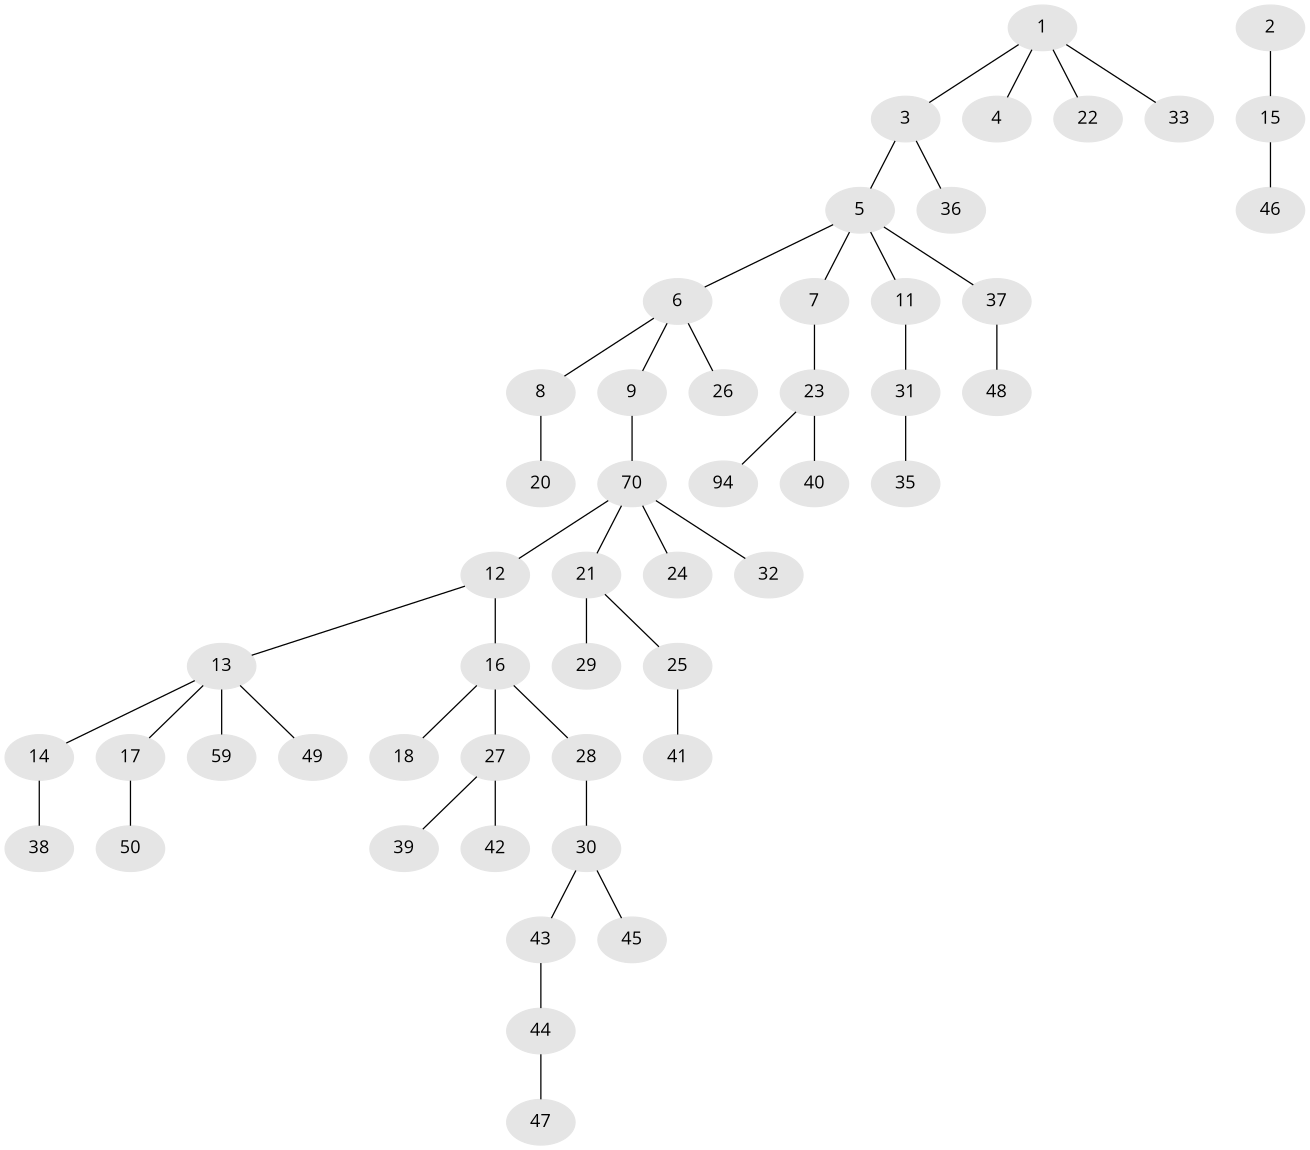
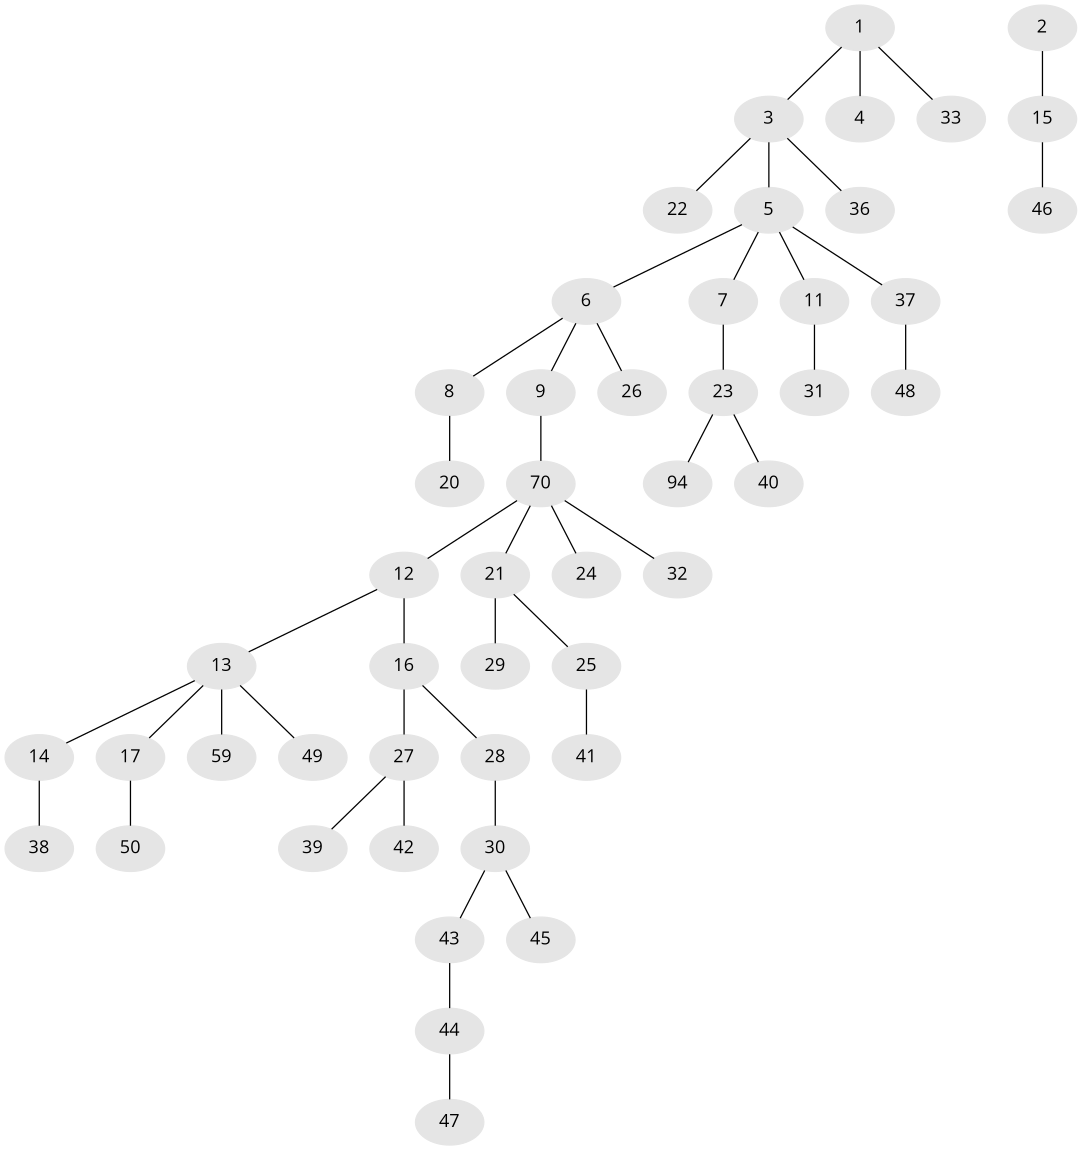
(1065, 74) -> (723, 165)
(906, 484) -> none
(404, 757) -> none
